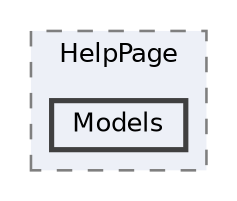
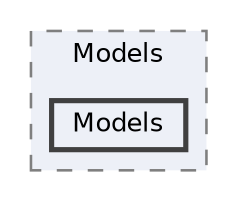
(119, 55) -> (119, 55)
